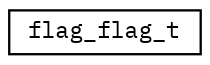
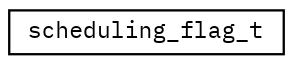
(105, 32) -> (146, 32)
